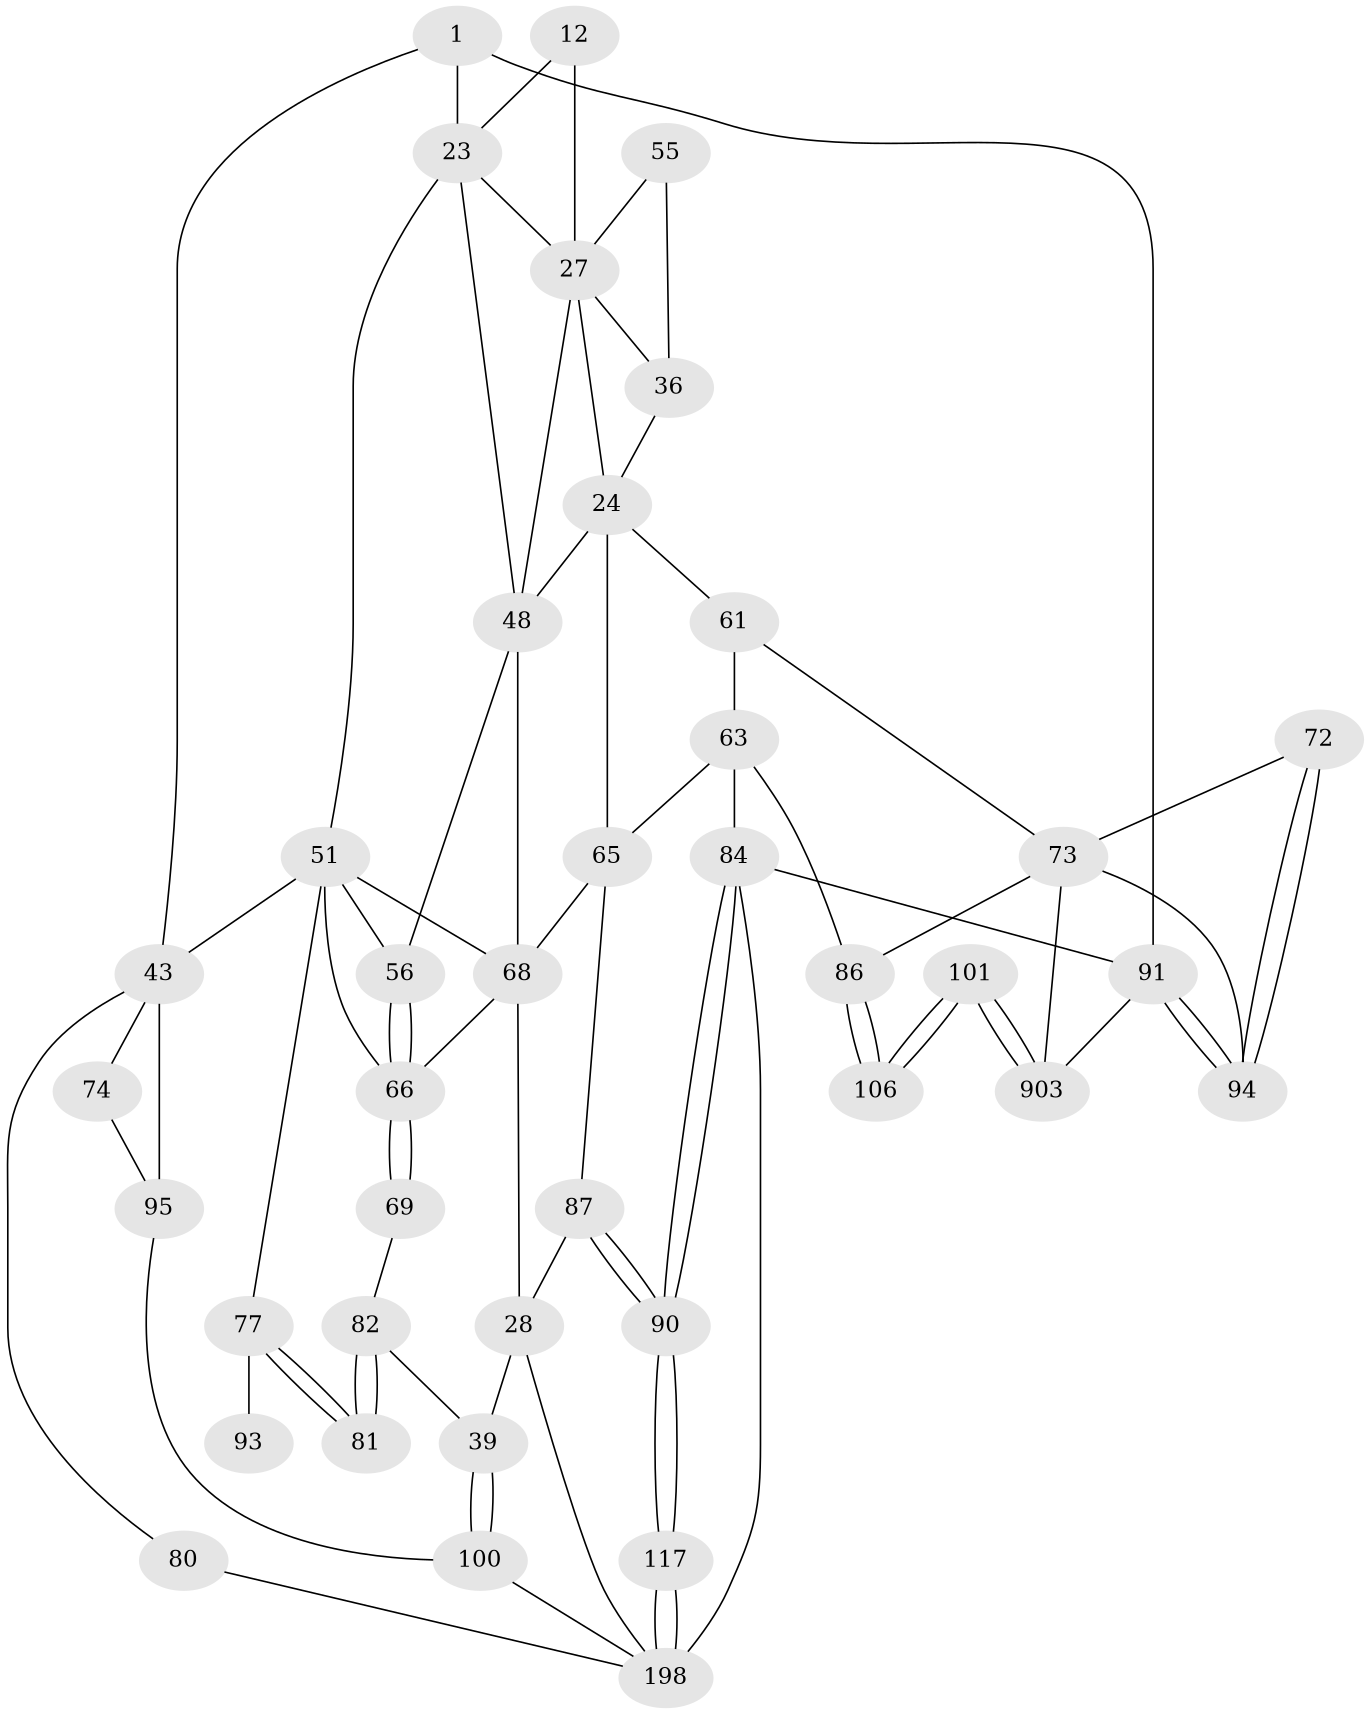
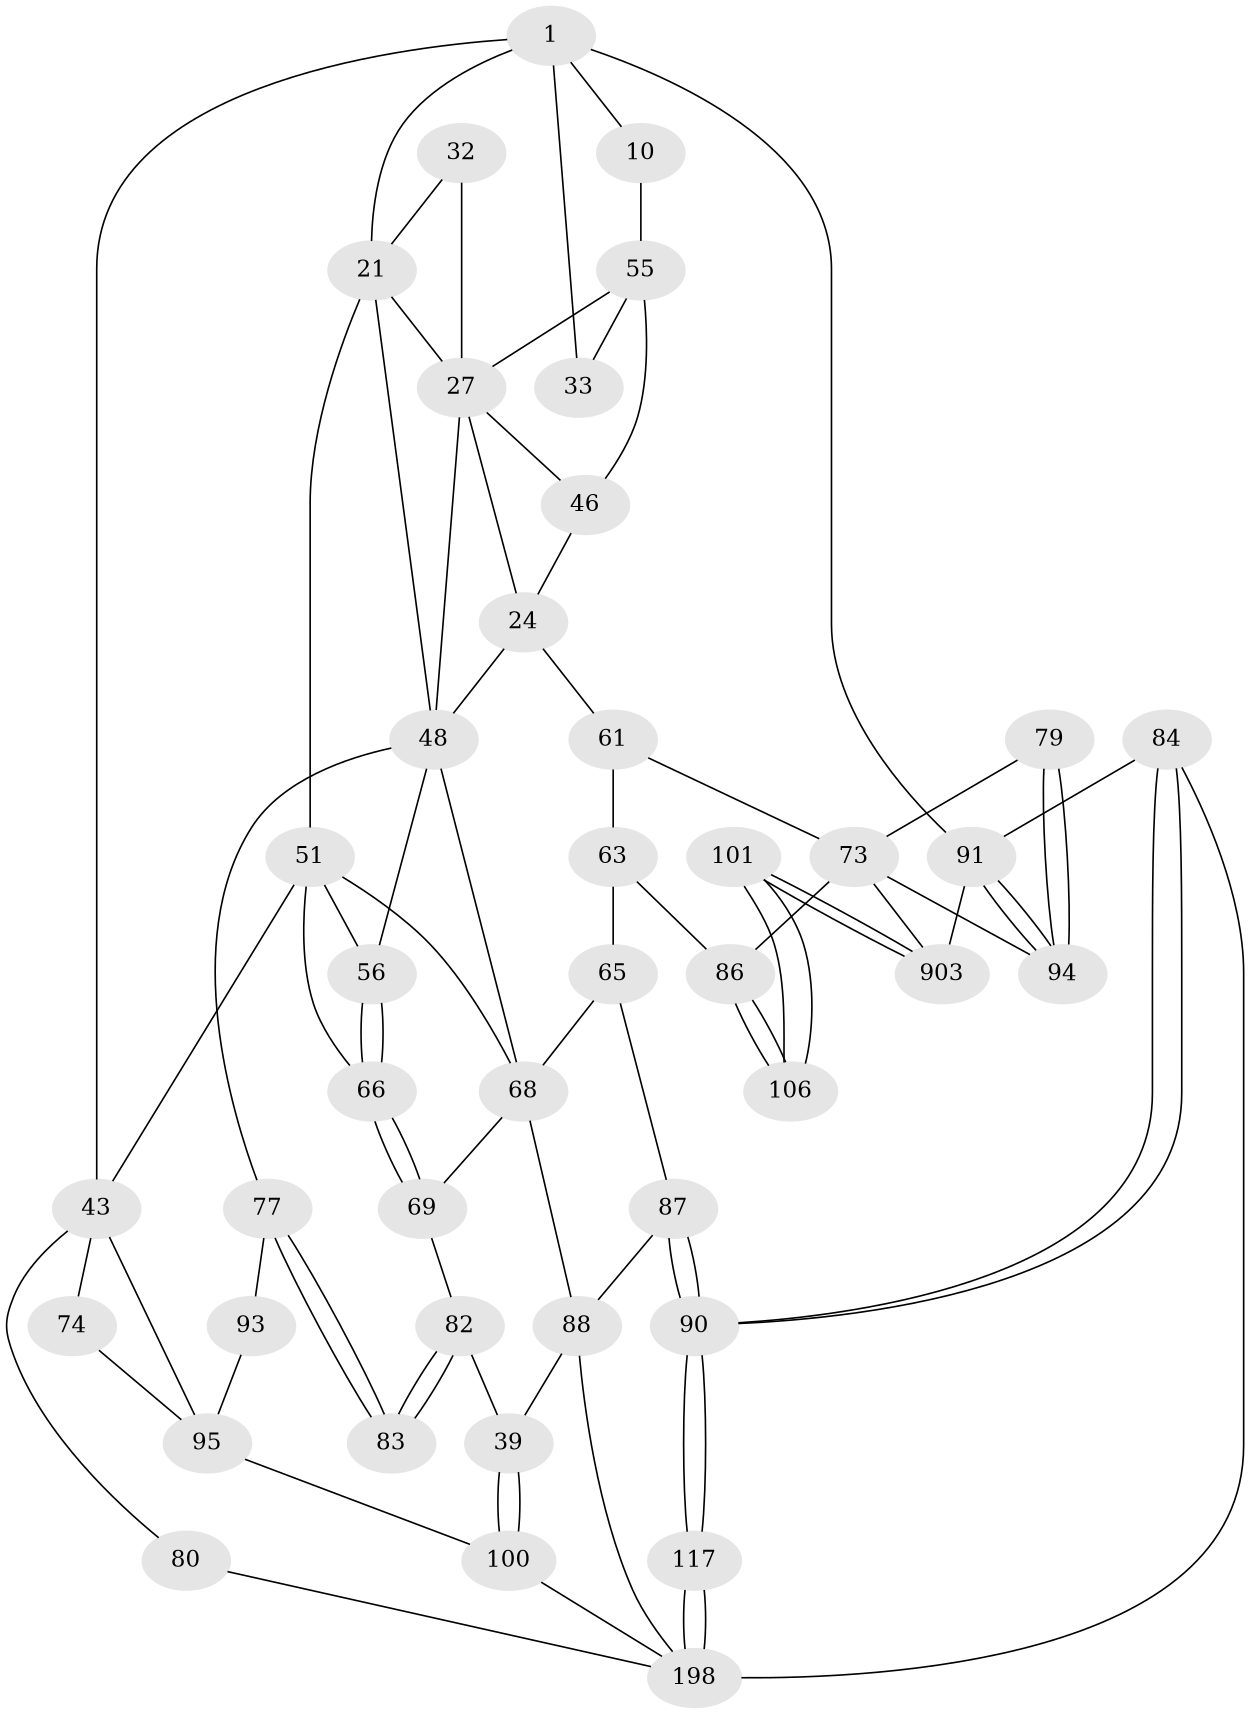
(575, 36) -> (462, 153)
(457, 153) -> (372, 270)
none -> (641, 153)
none -> (579, 388)
(669, 388) -> (585, 505)
(607, 681) -> none
(1319, 740) -> (1050, 740)
(734, 798) -> none
(459, 1033) -> (473, 1150)
(287, 1092) -> (219, 921)
(519, 1326) -> (577, 1326)
none -> (230, 1384)
(366, 1443) -> (392, 1443)
